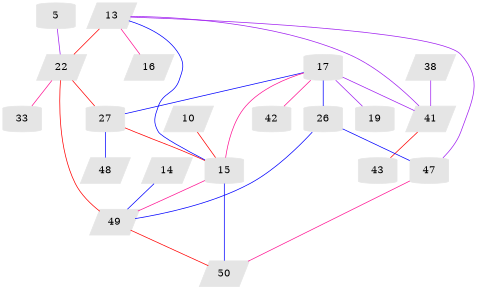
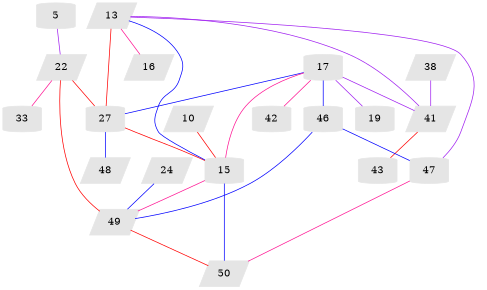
(87, 42) -> (109, 67)
(323, 119) -> (323, 119)
(167, 171) -> (167, 171)
